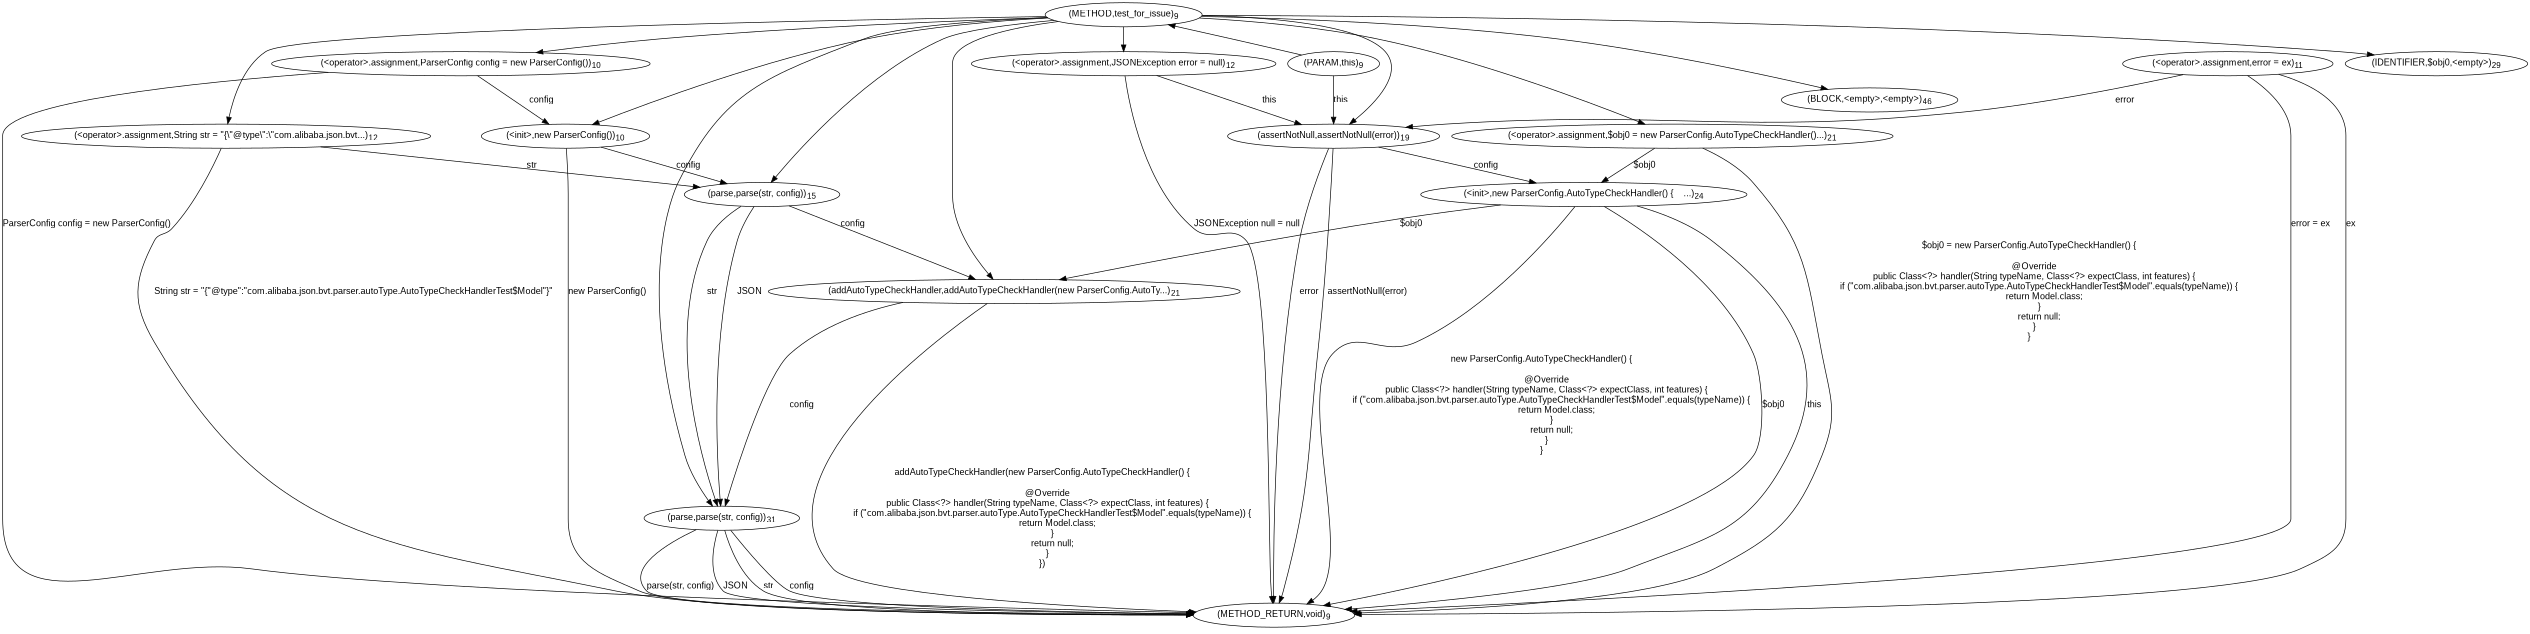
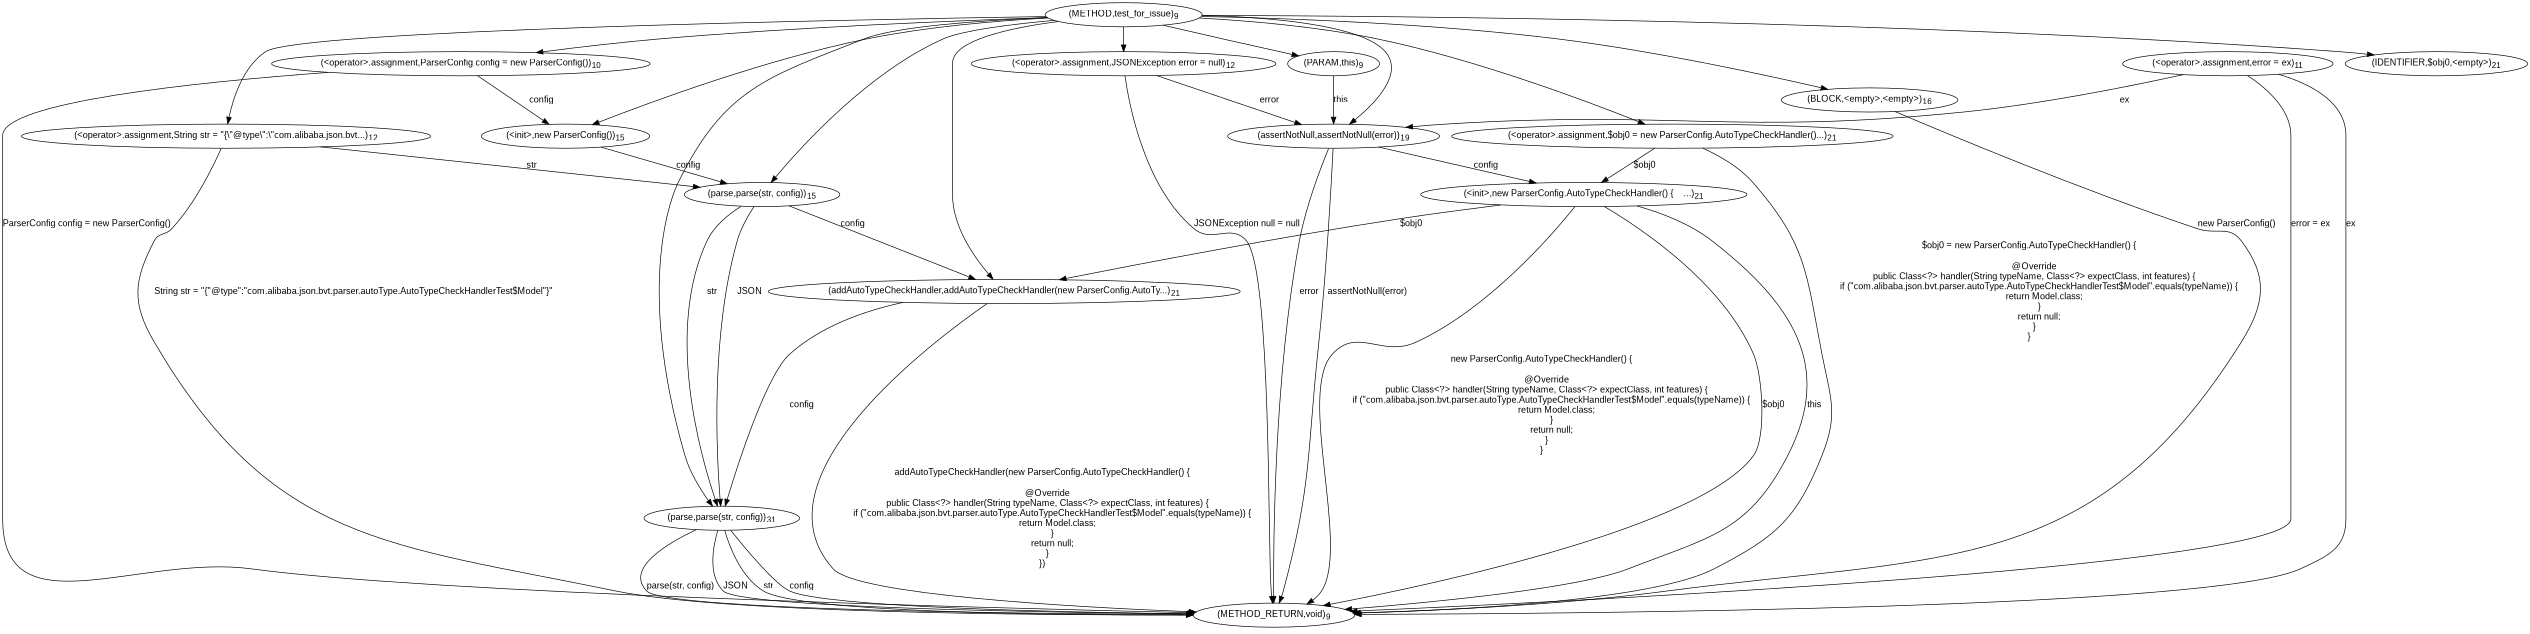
(1238, 40) -> (1228, 40)
(2497, 63) -> (2497, 63)
(1927, 99) -> (1927, 99)
(1270, 100) -> (1270, 100)
(2125, 100) -> (2125, 100)
(620, 135) -> (620, 135)
(1699, 194) -> (1699, 194)
(623, 584) -> (2073, 512)
